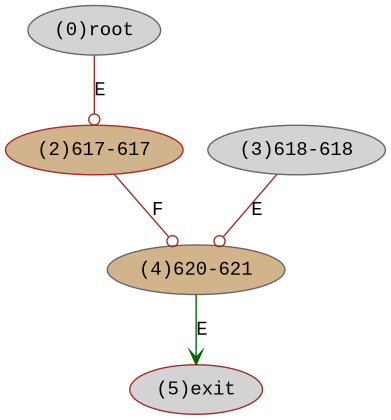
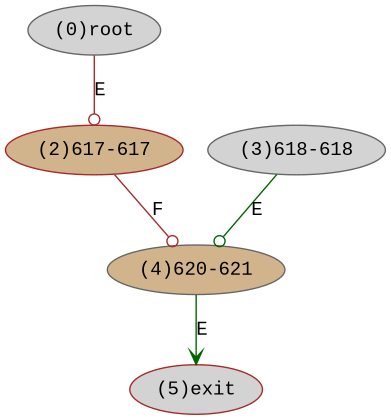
(250, 206) -> (250, 206)
